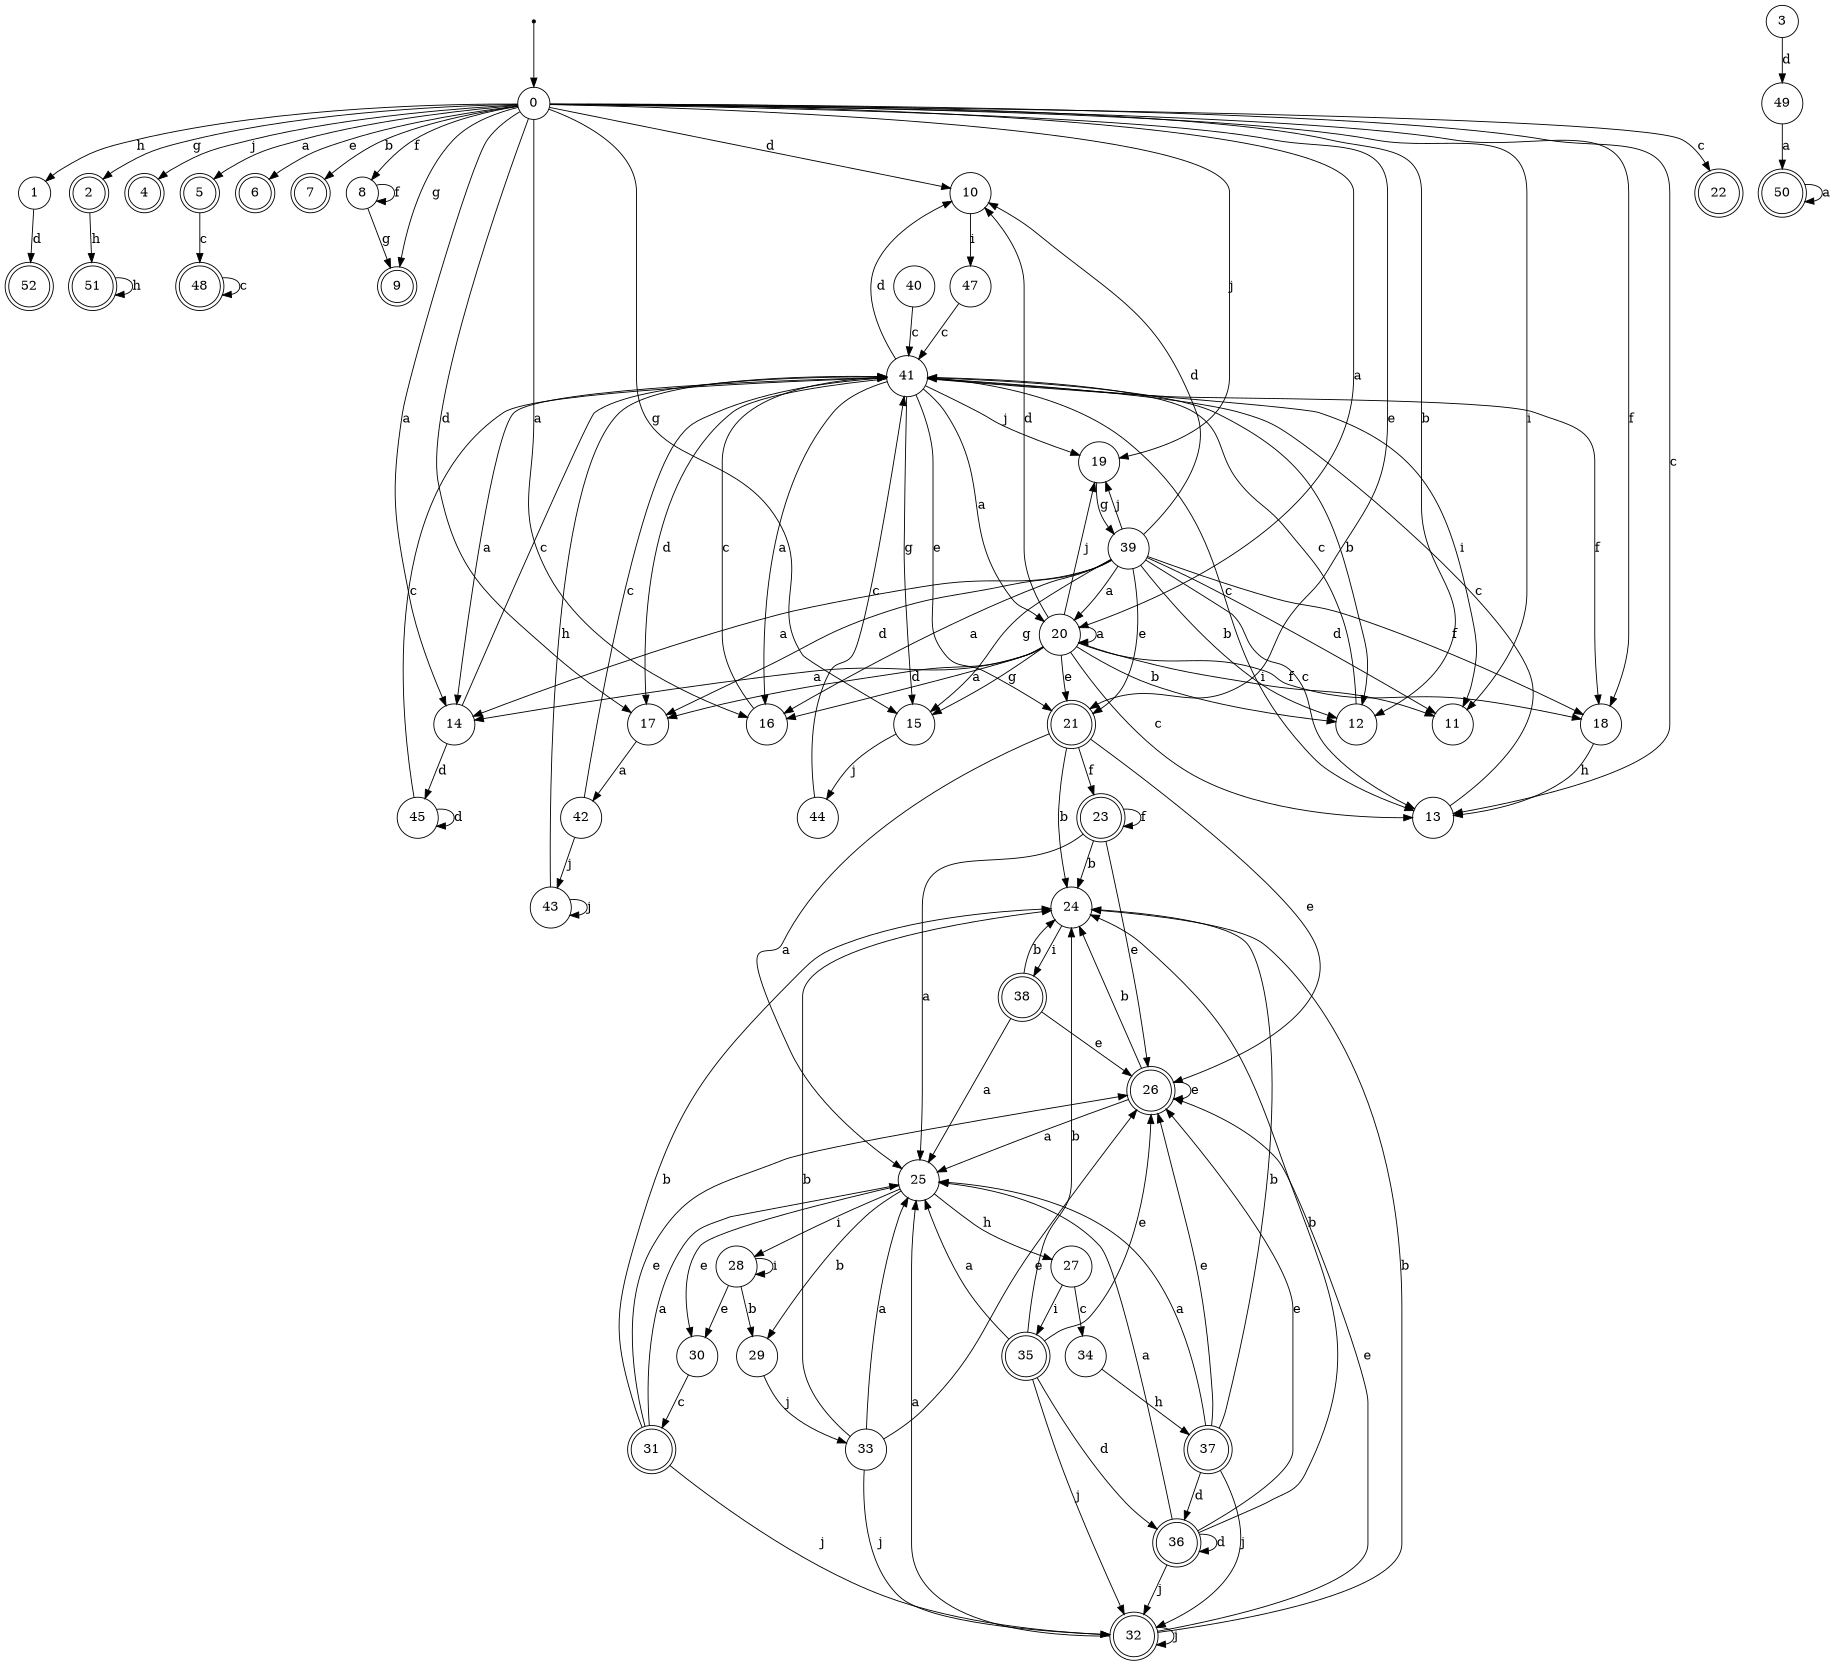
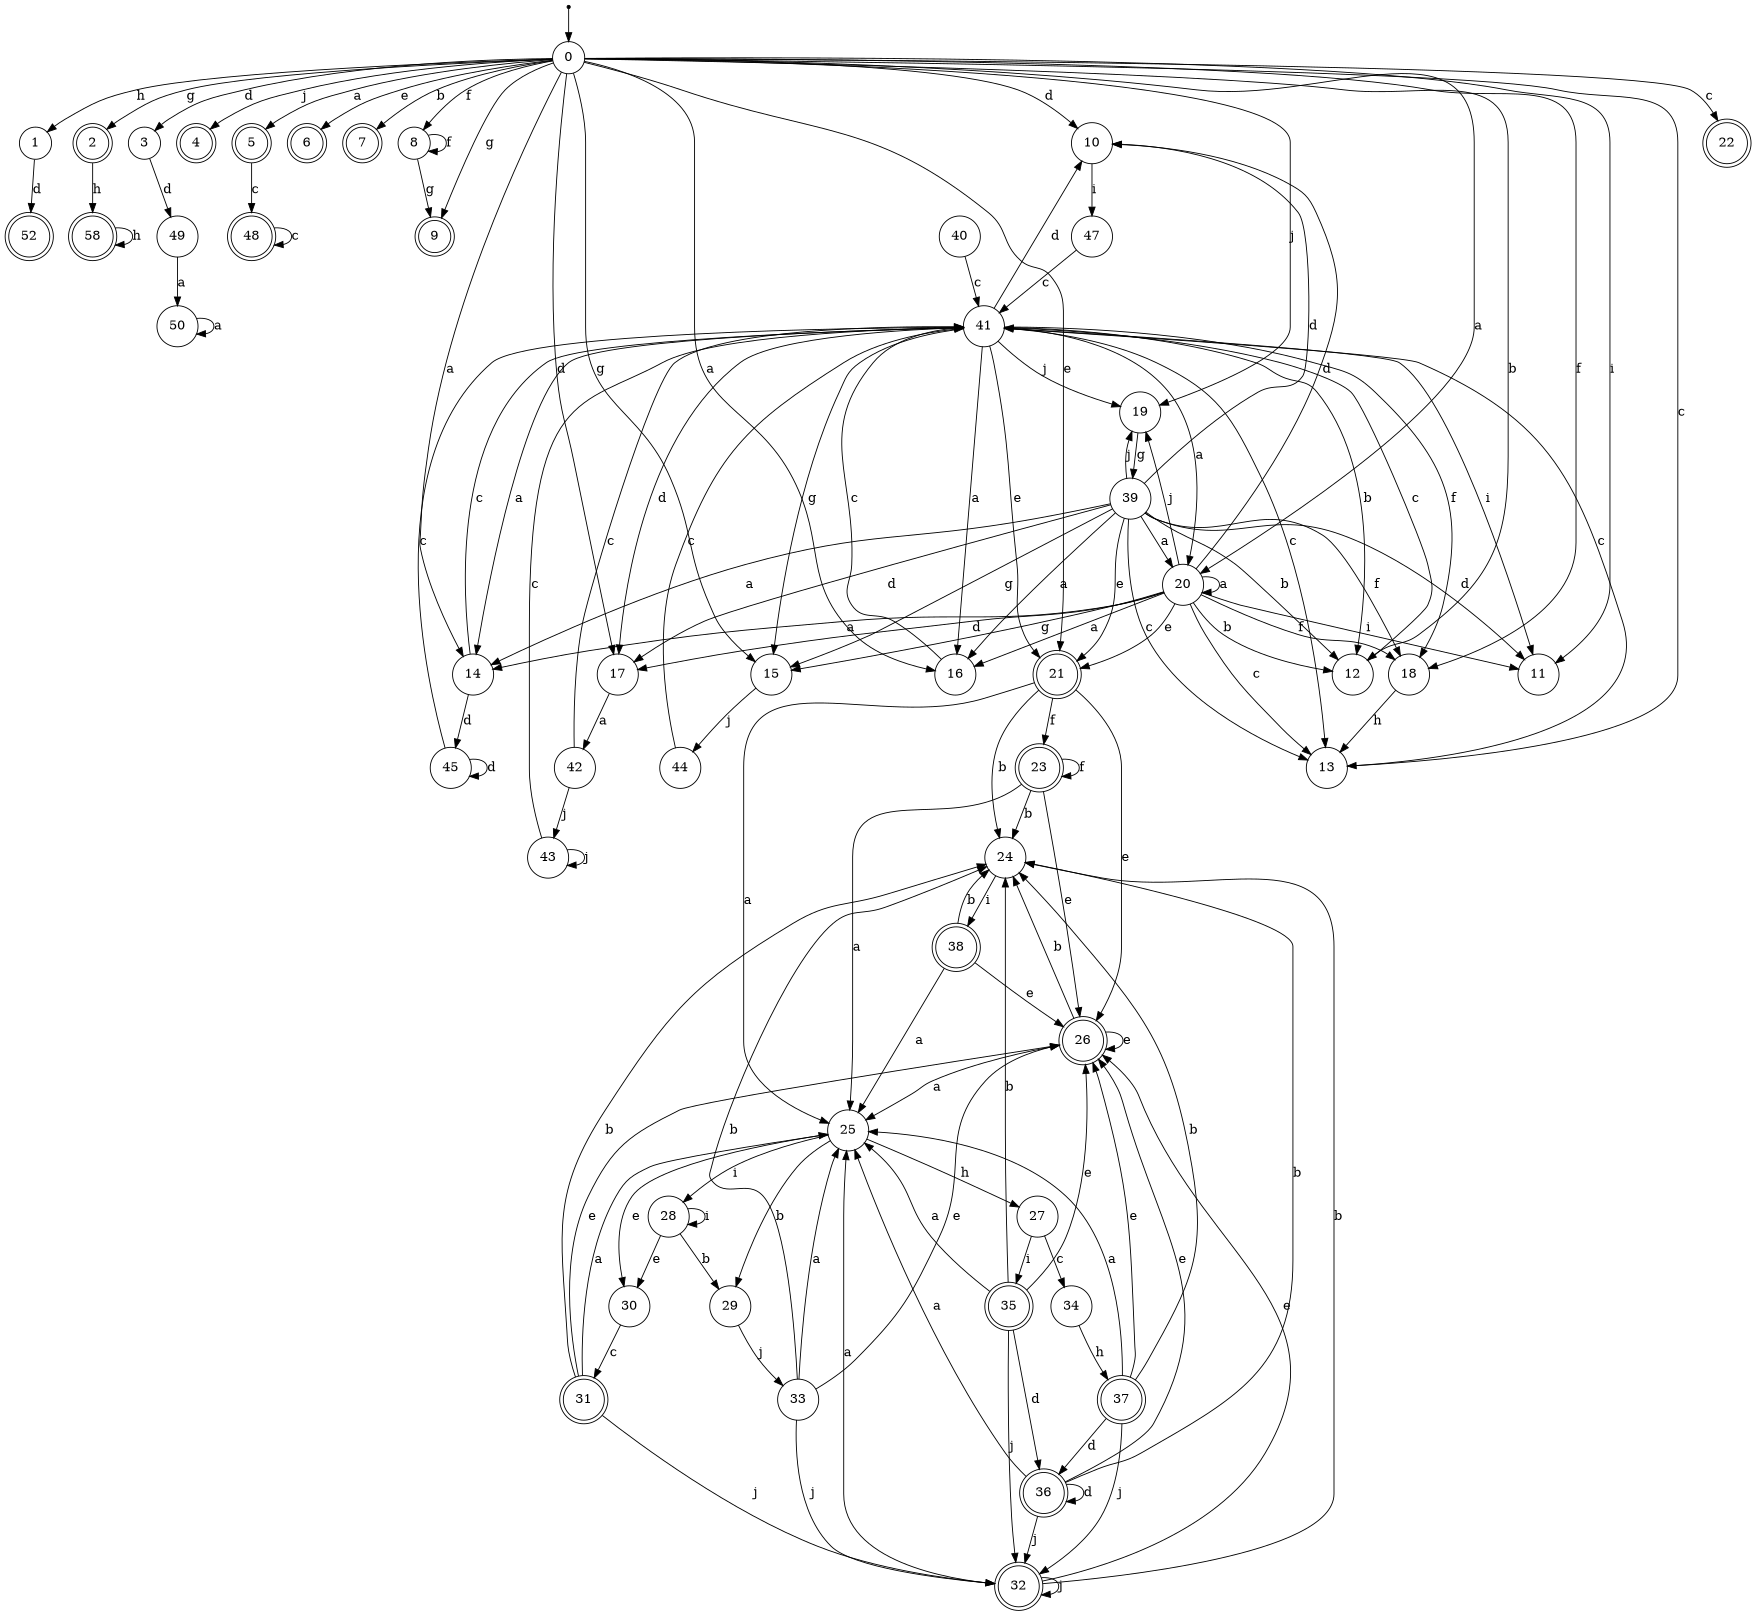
none -> (283, 82)
(1782, 193) -> (177, 326)
(93, 286) -> (93, 236)
(566, 635) -> (535, 585)
